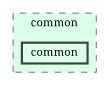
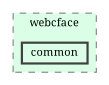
(55, 24) -> (55, 24)
